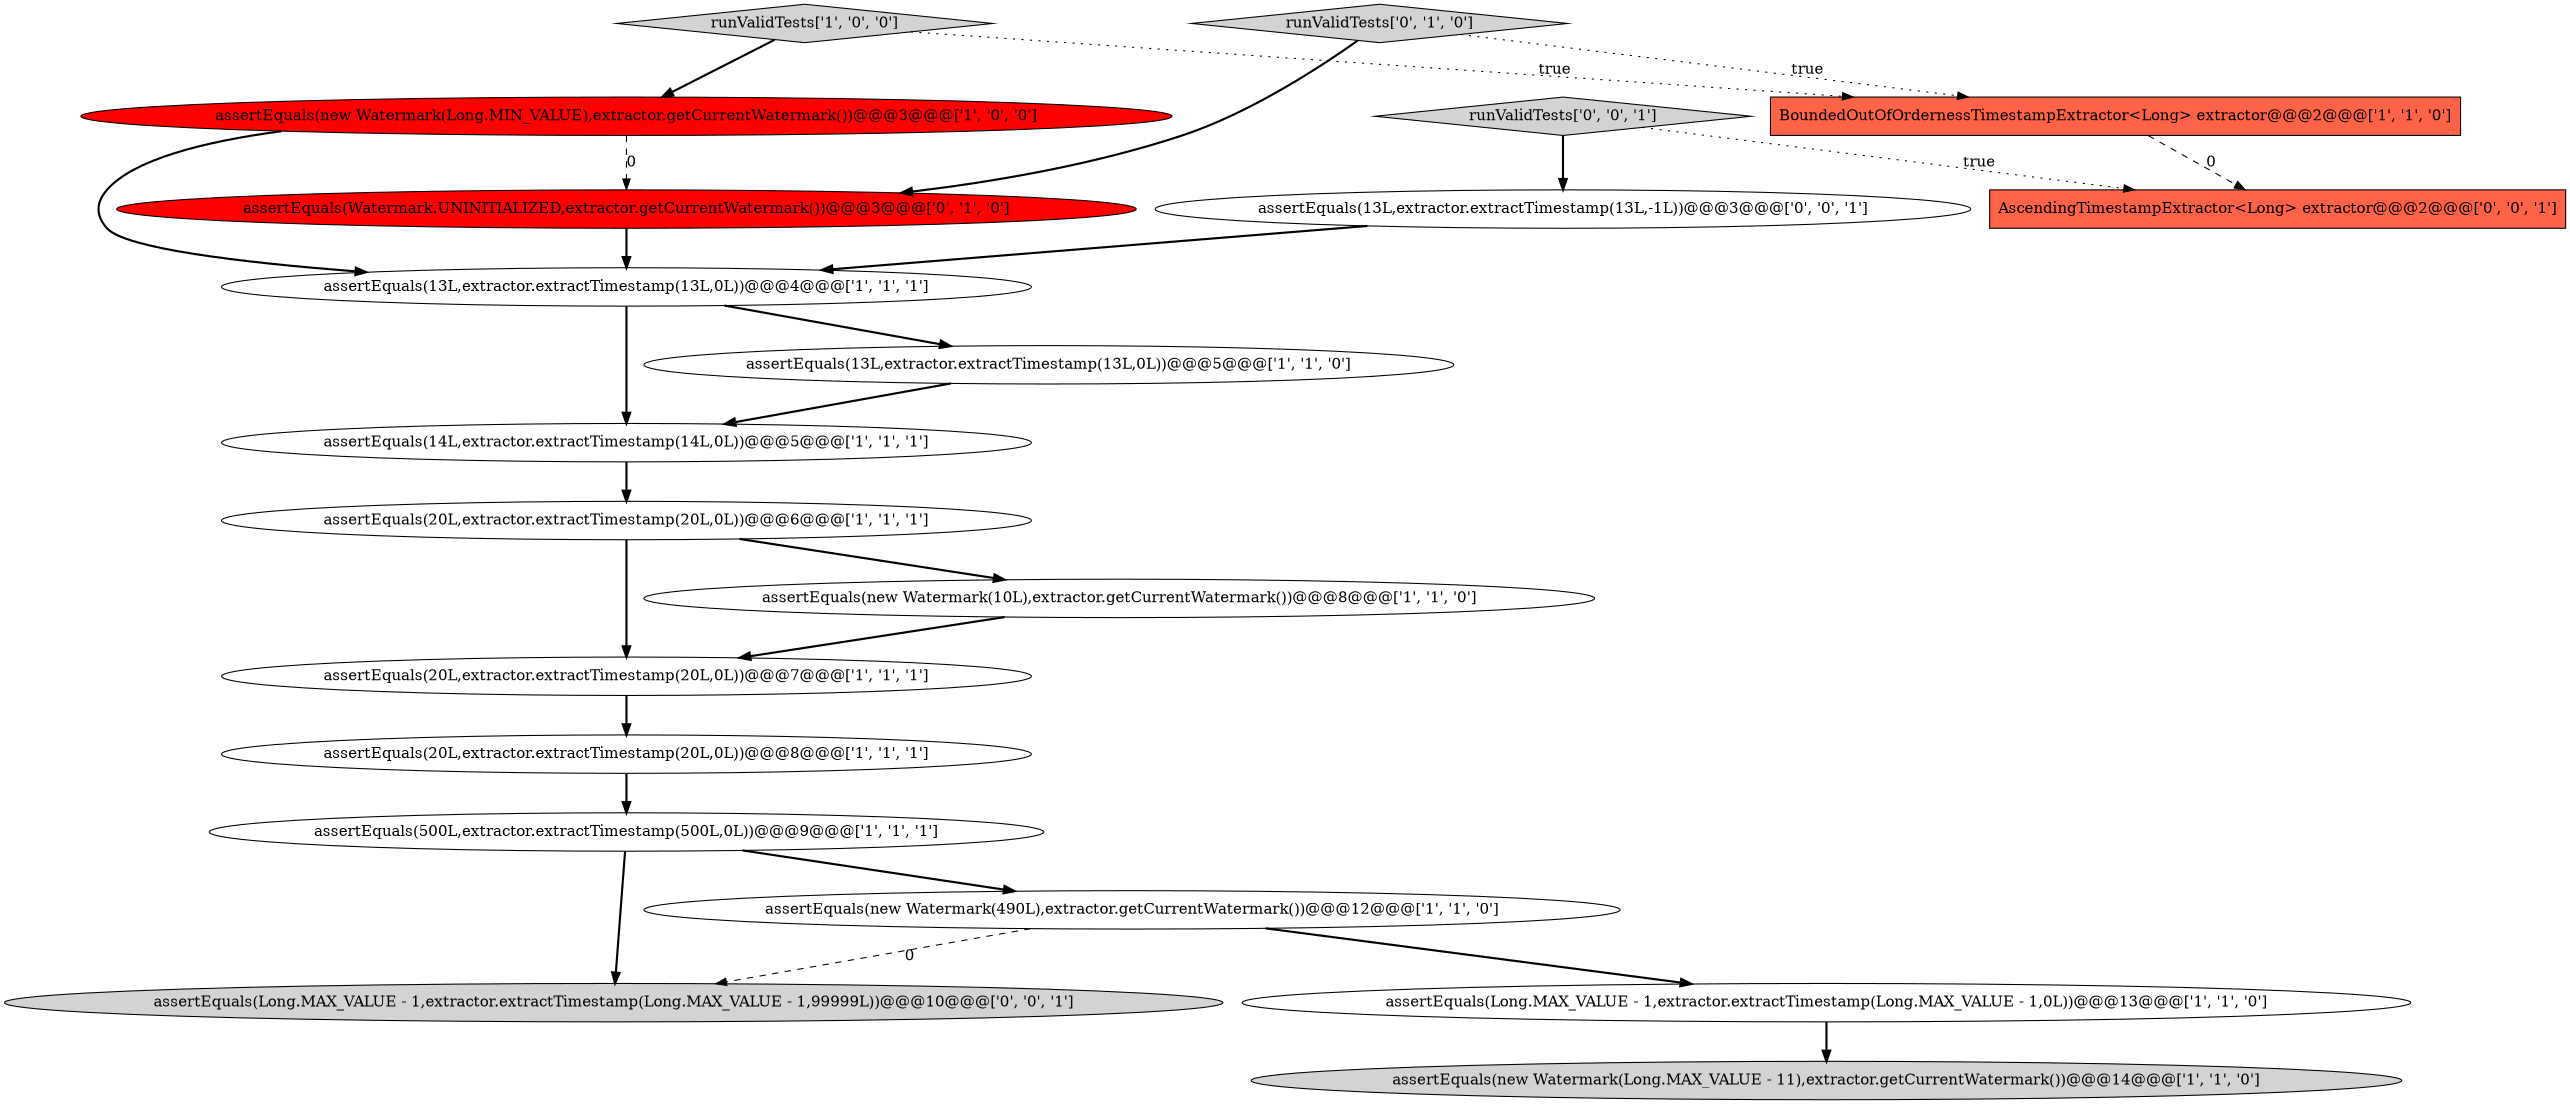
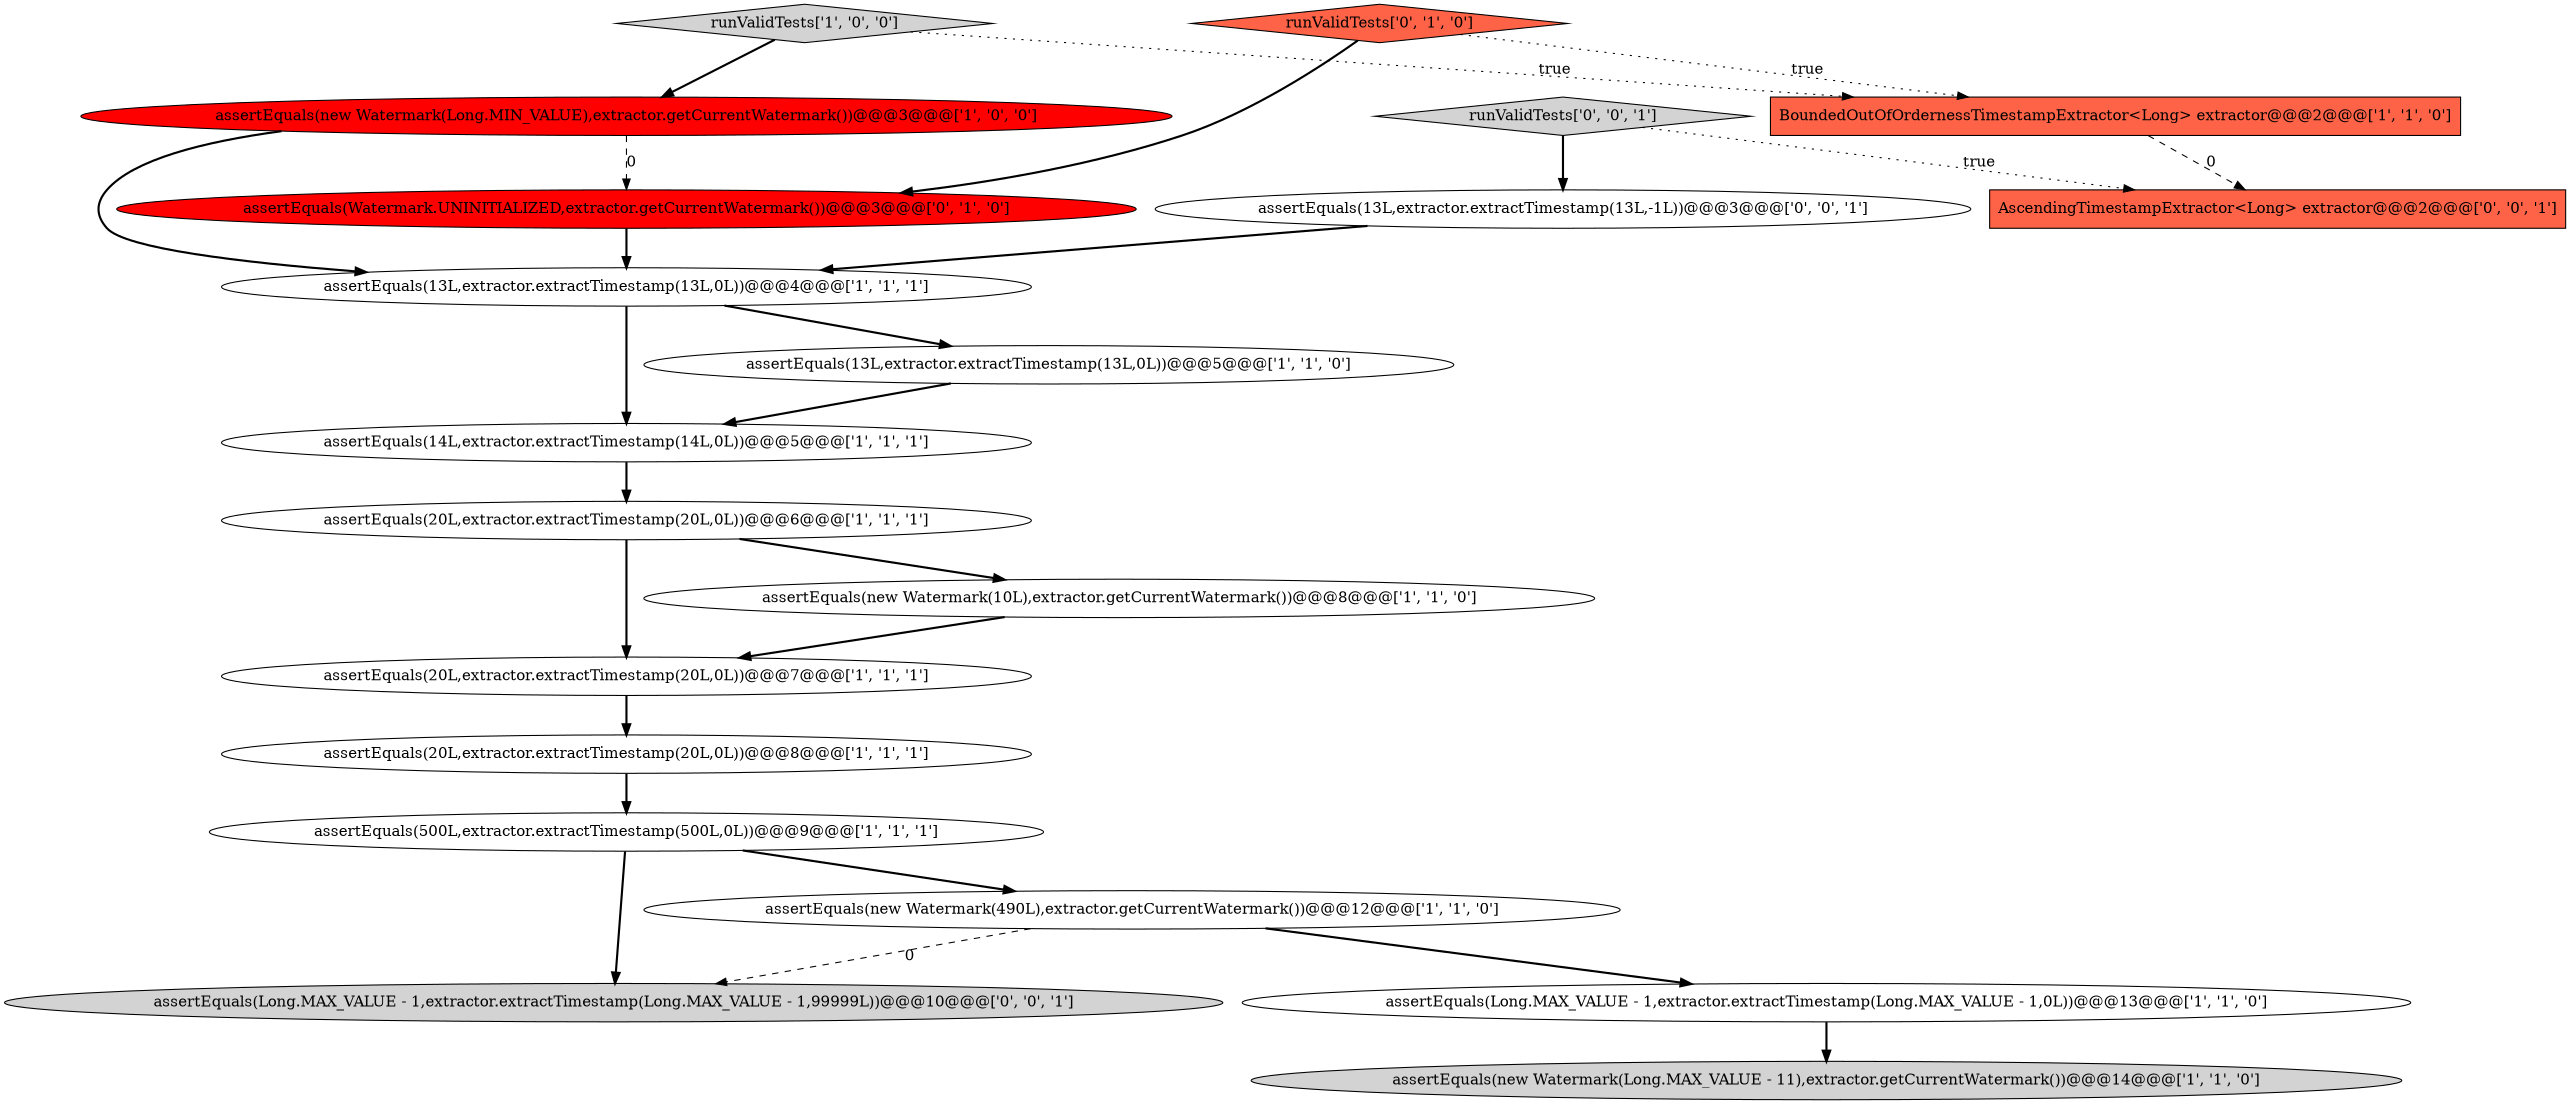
(1380, 23) -> (1380, 23)
